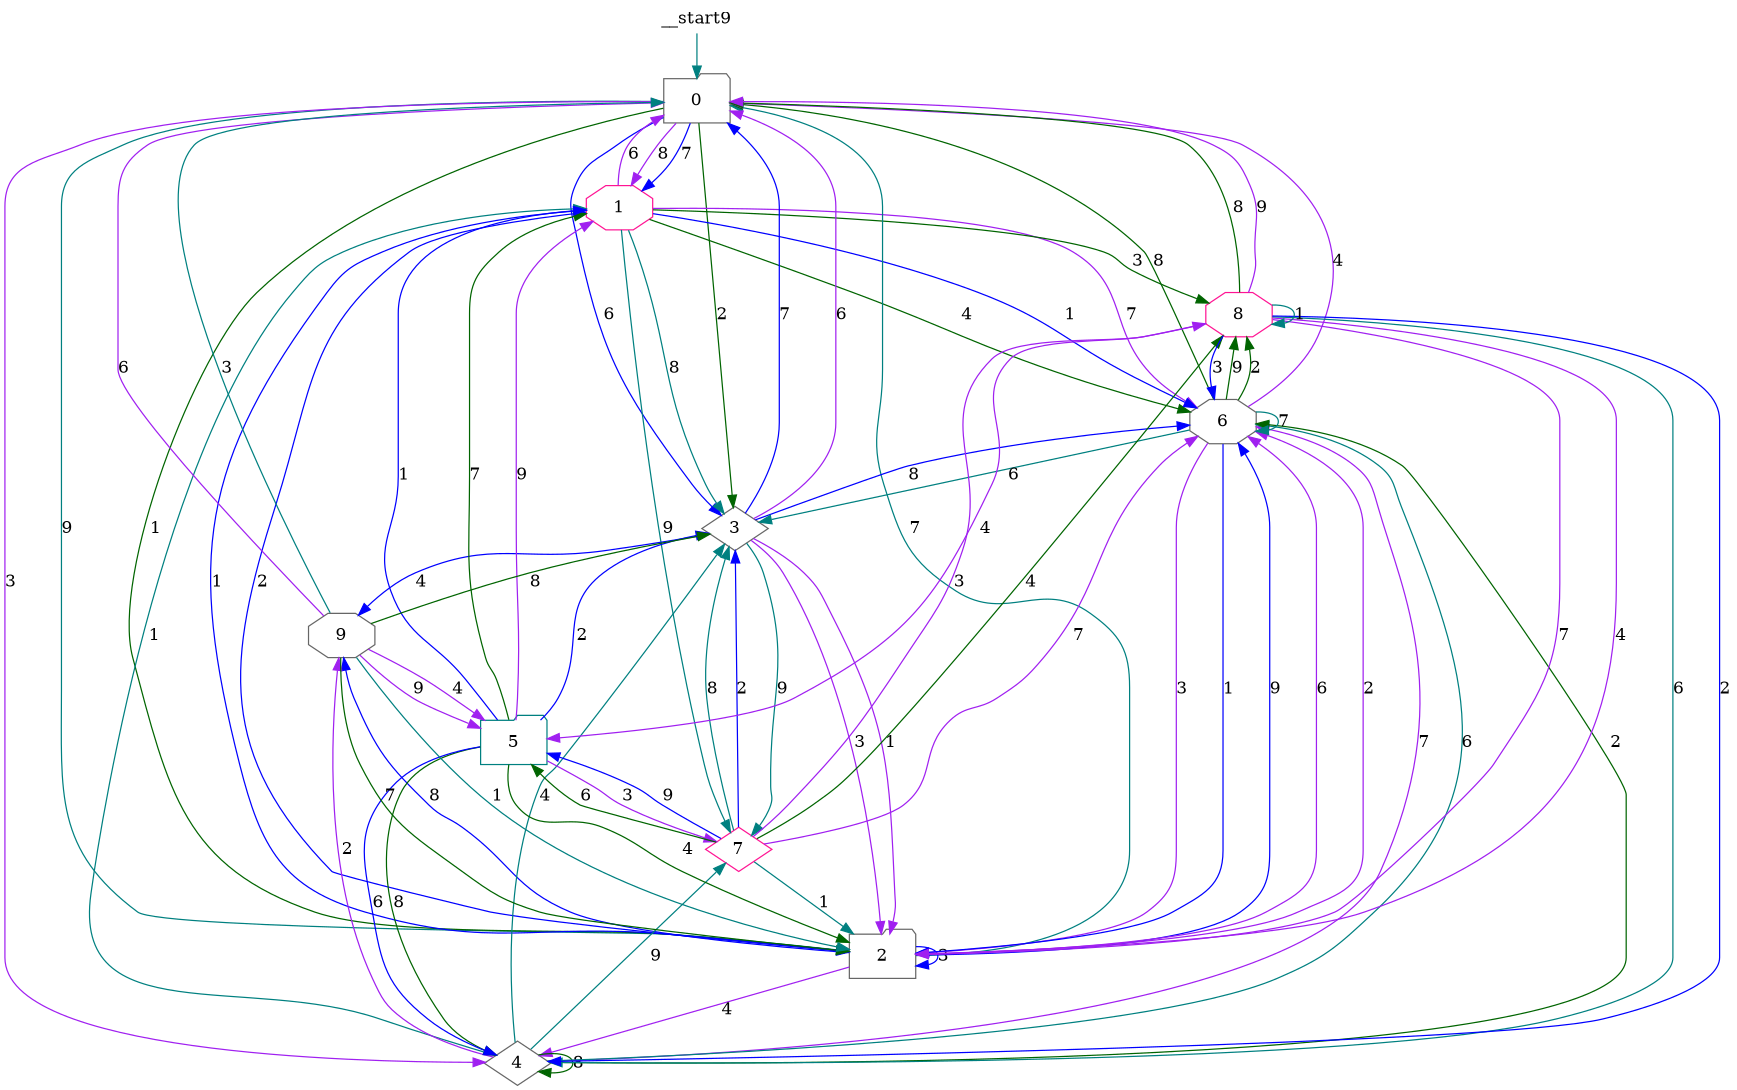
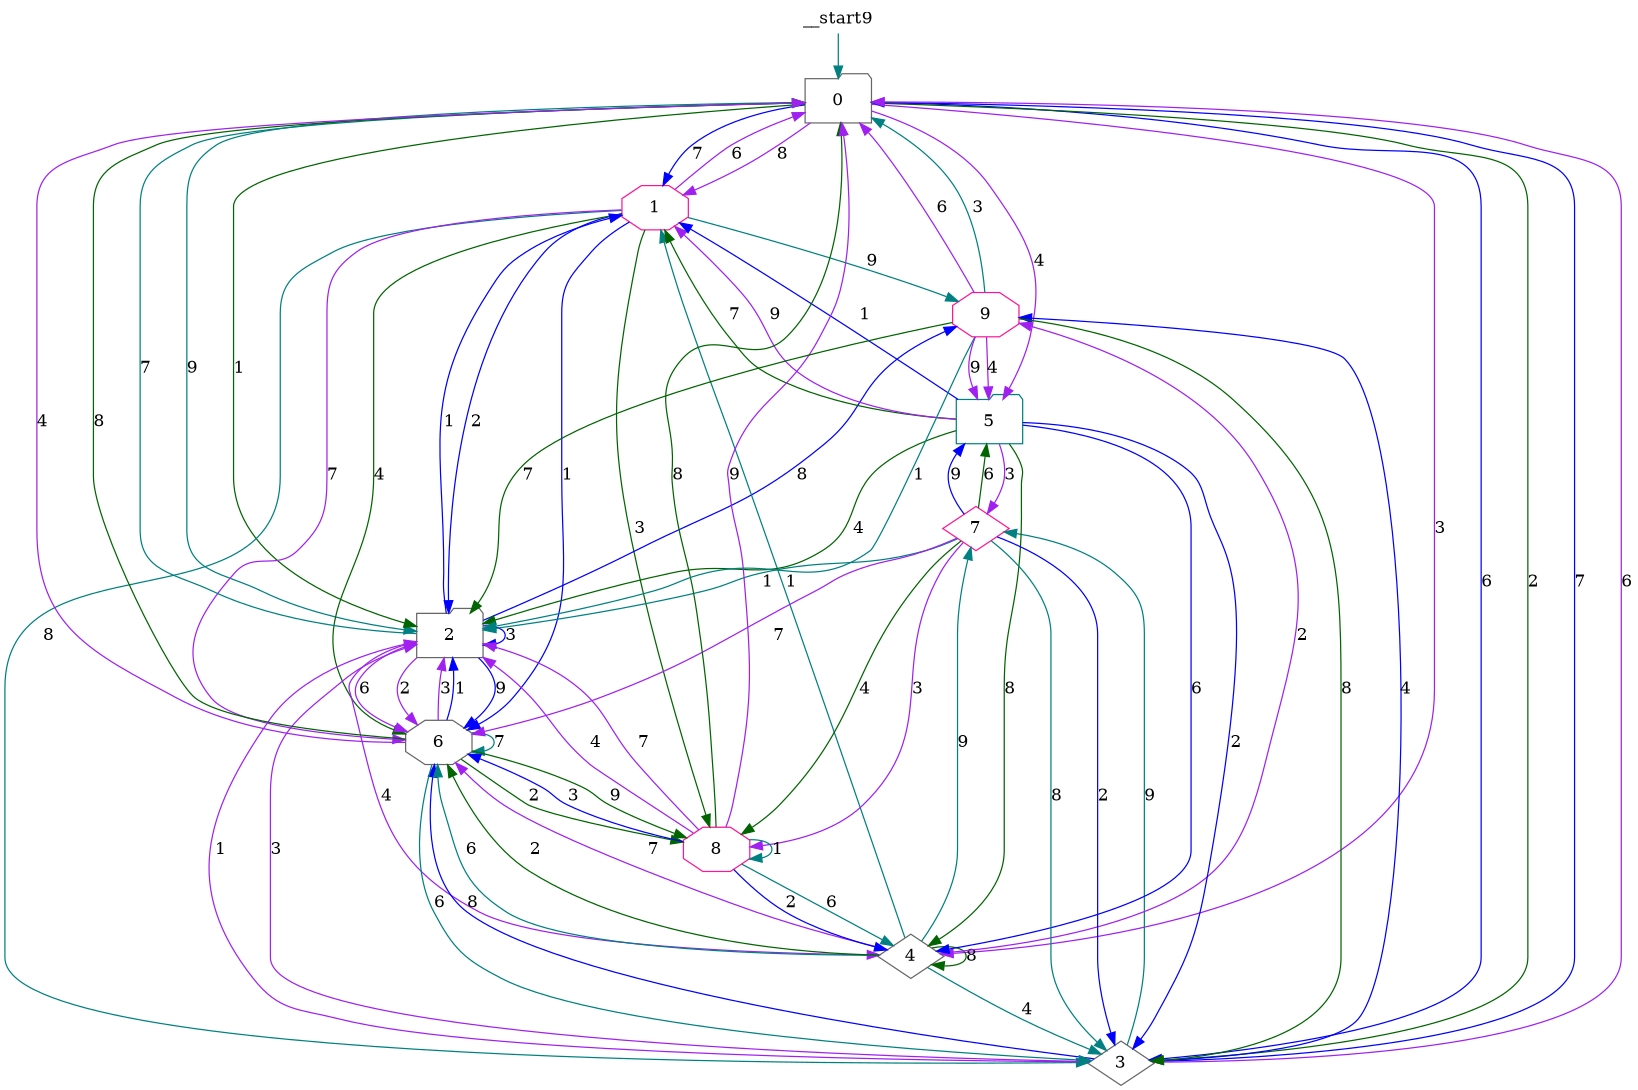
(659, 529) -> (818, 254)
(931, 593) -> (1011, 218)
(342, 635) -> (986, 315)
